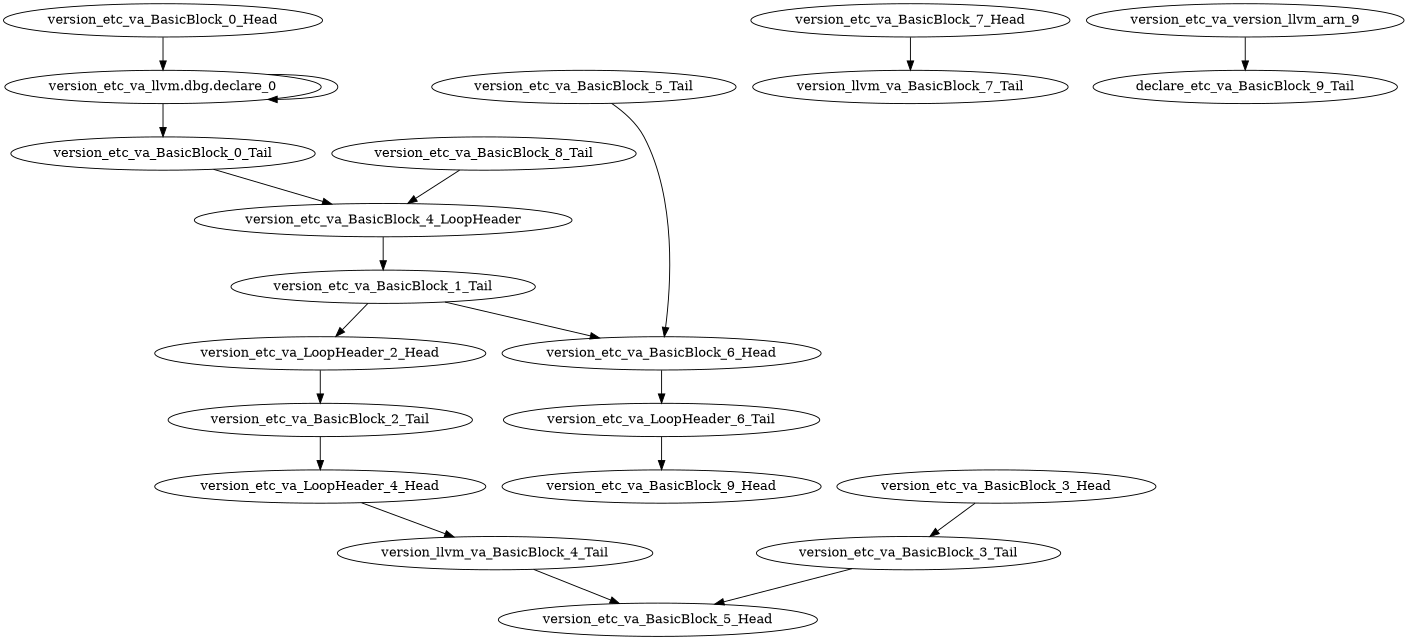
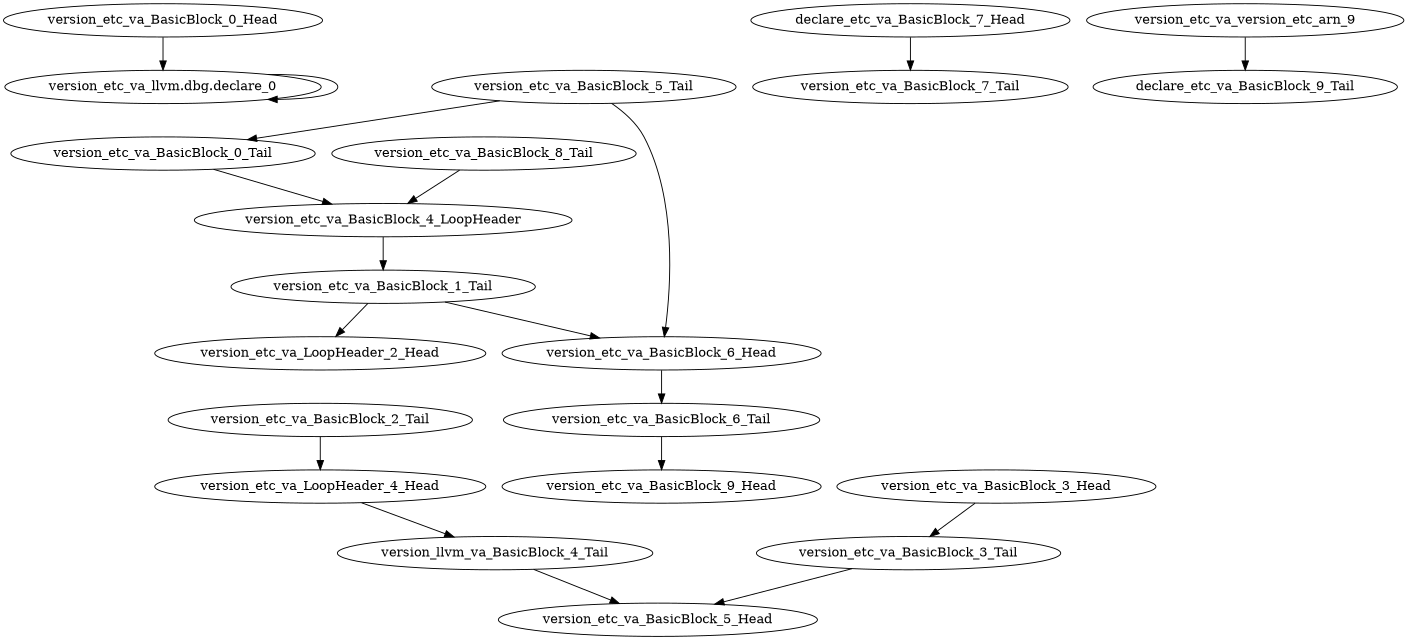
(910, 20) -> (910, 20)
(1245, 20) -> (1245, 20)
(910, 87) -> (910, 87)
(163, 116) -> (378, 120)
(320, 382) -> none
(662, 420) -> (662, 420)
